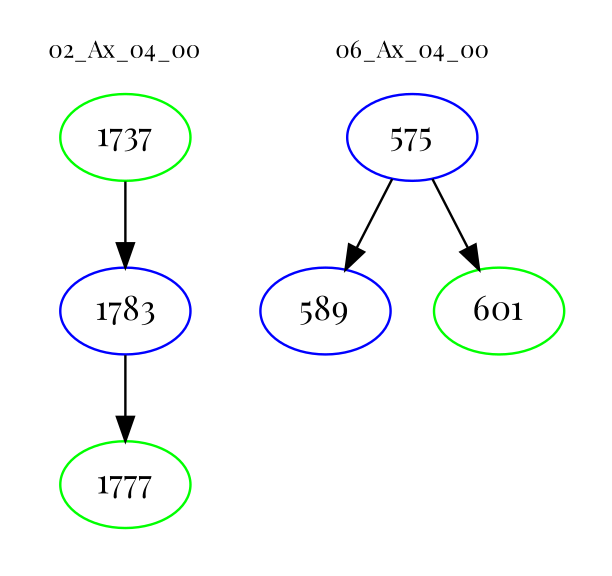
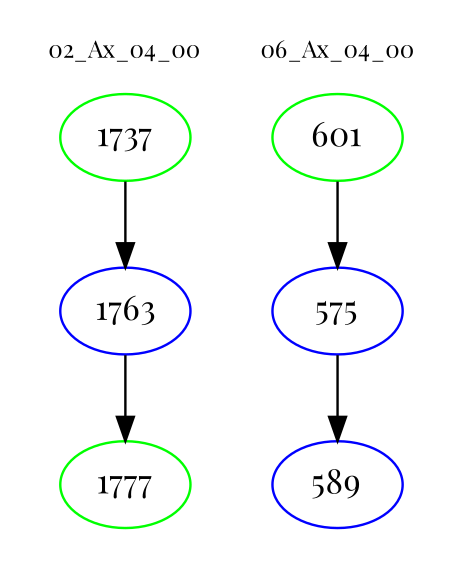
(450, 213) -> (338, 212)
(125, 311) -> (125, 311)
